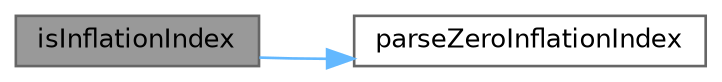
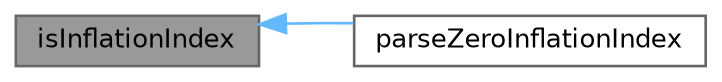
(293, 58) -> (320, 23)
